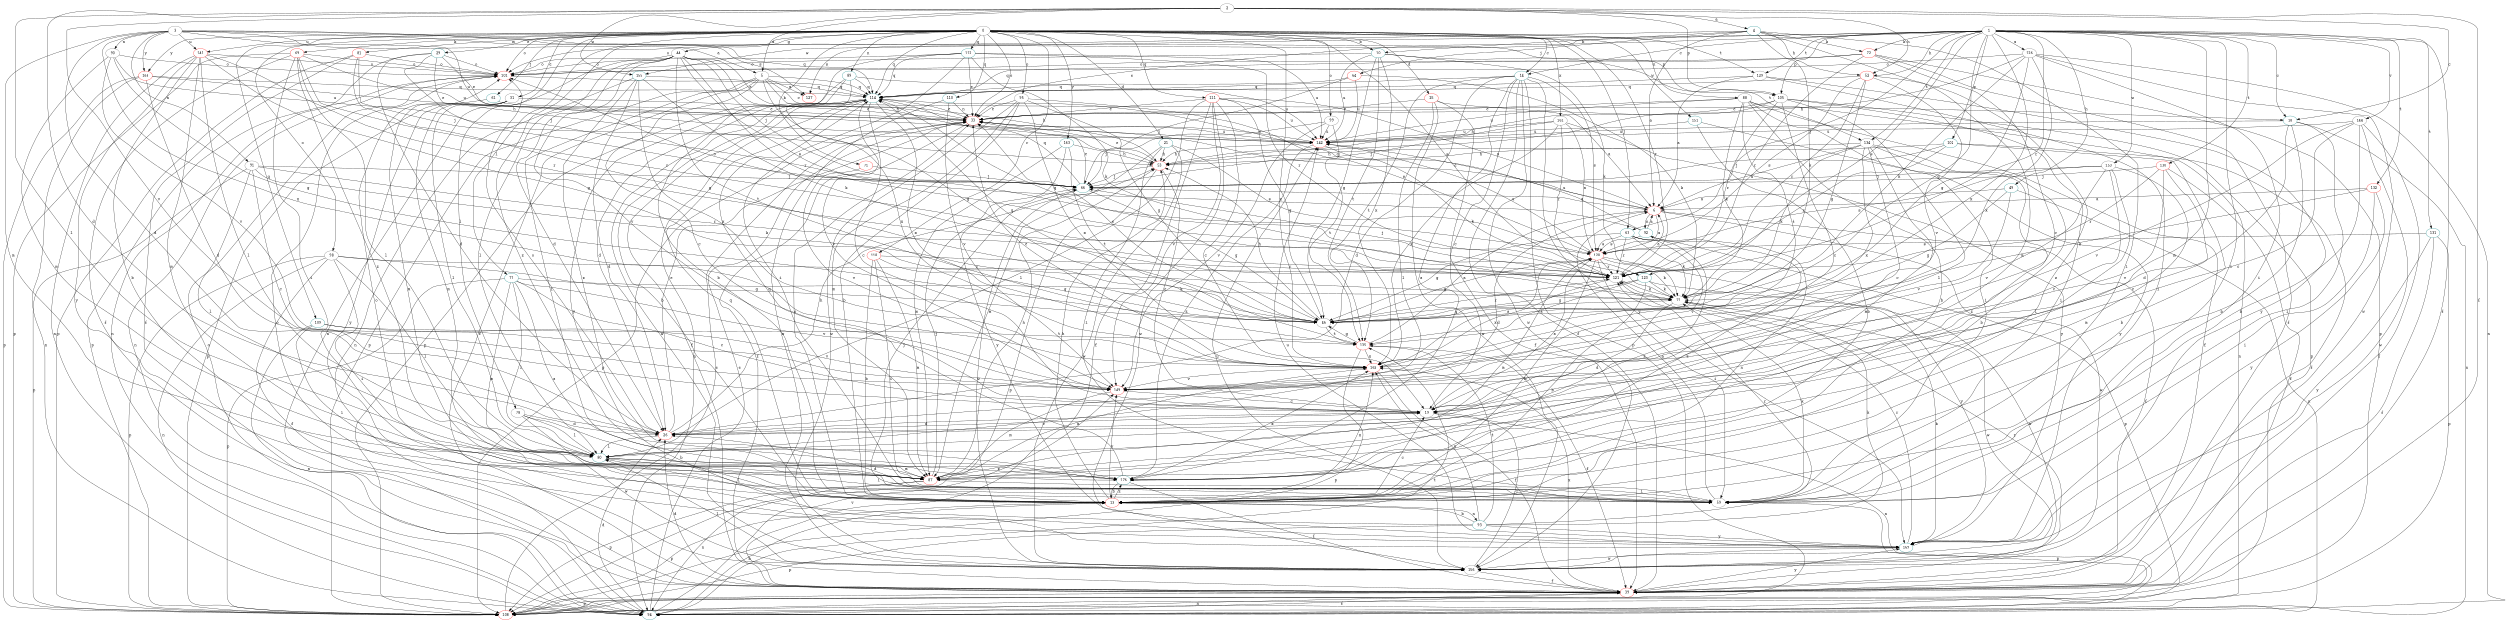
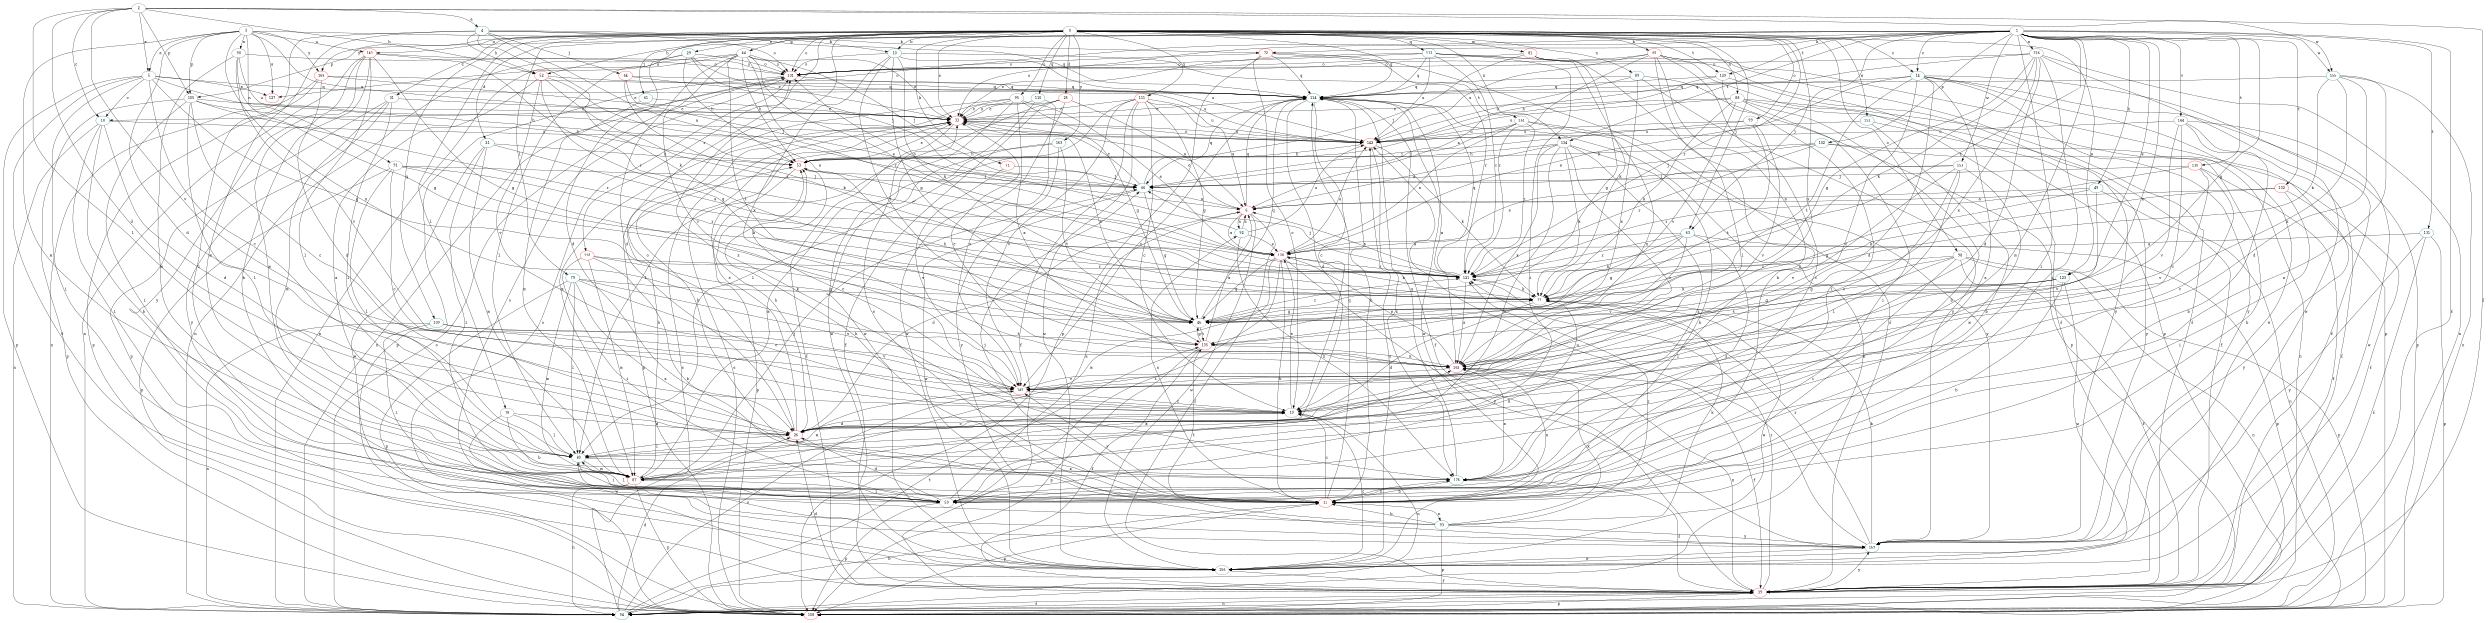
none -> (1541, 389)
